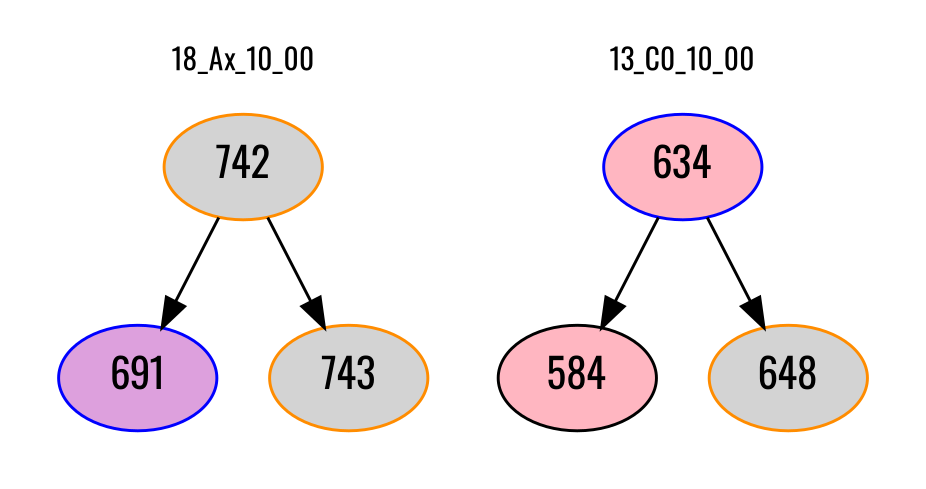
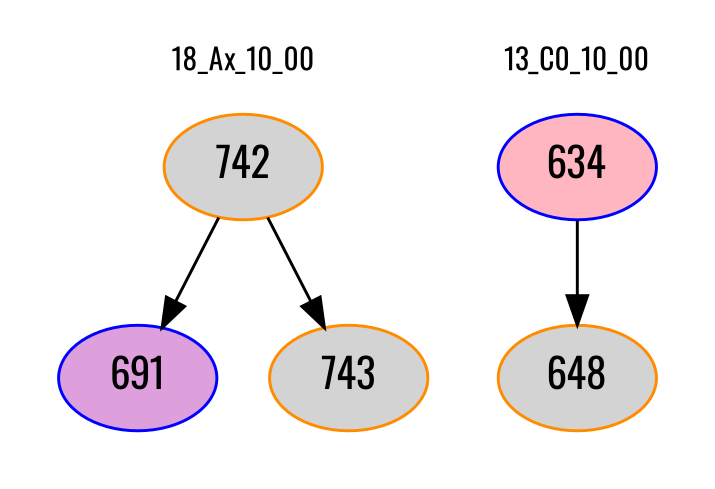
(577, 378) -> none
